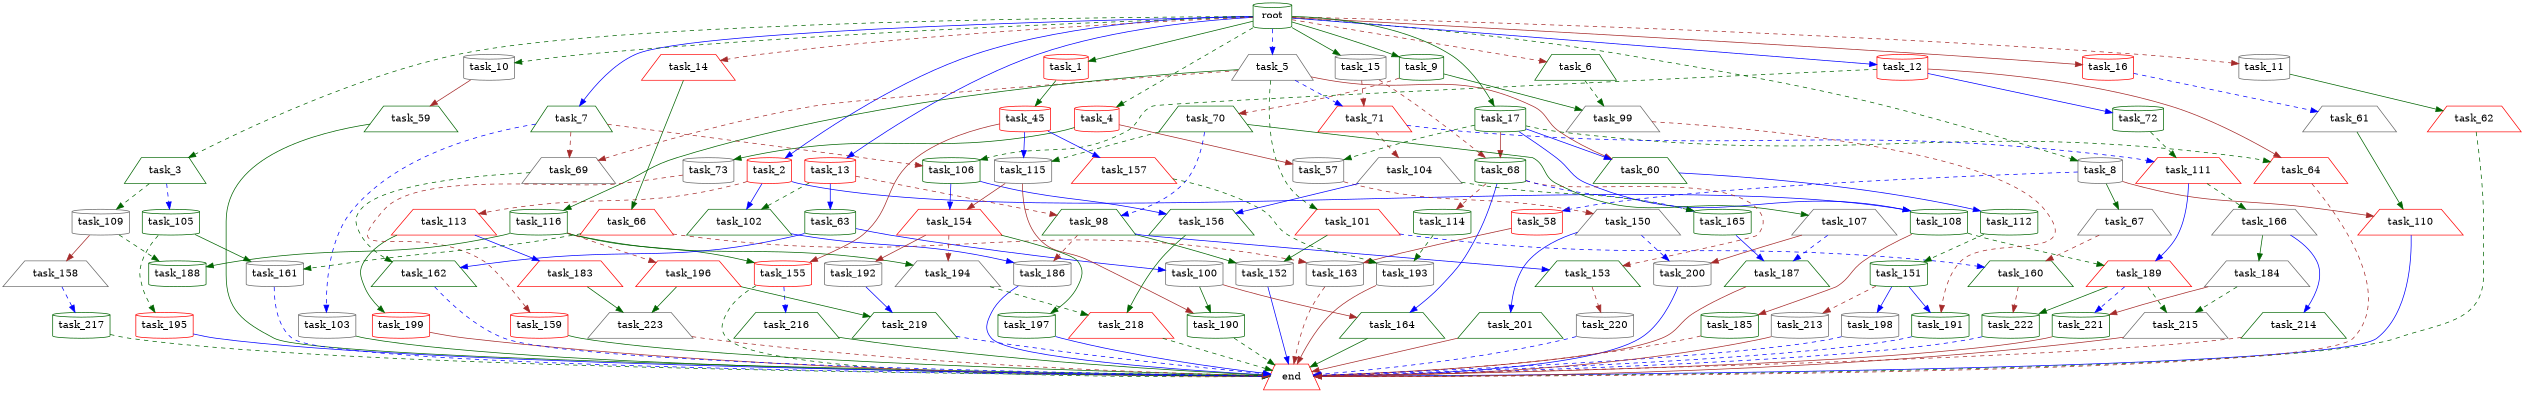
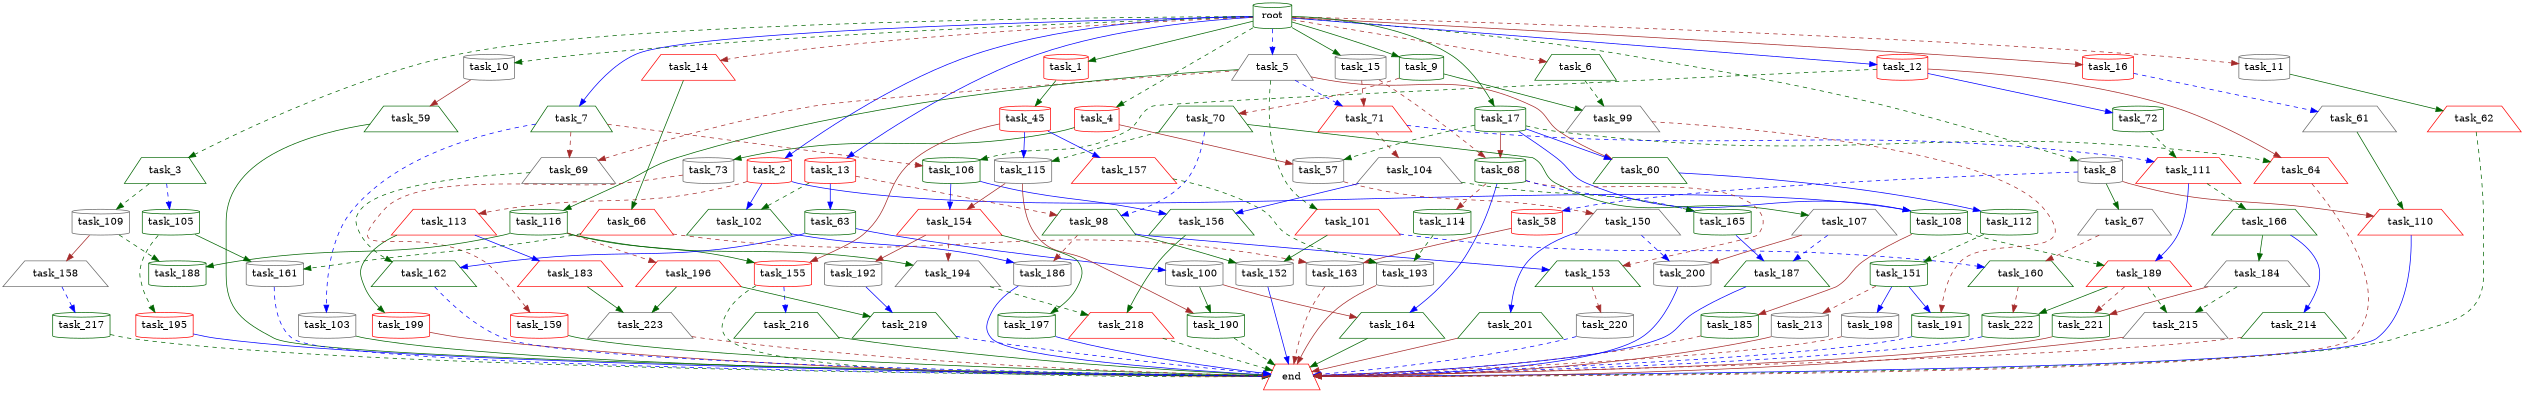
(2264, 222) -> (2264, 222)
(2113, 297) -> (2113, 297)
(1712, 353) -> (1712, 353)
(1542, 361) -> (1542, 361)
